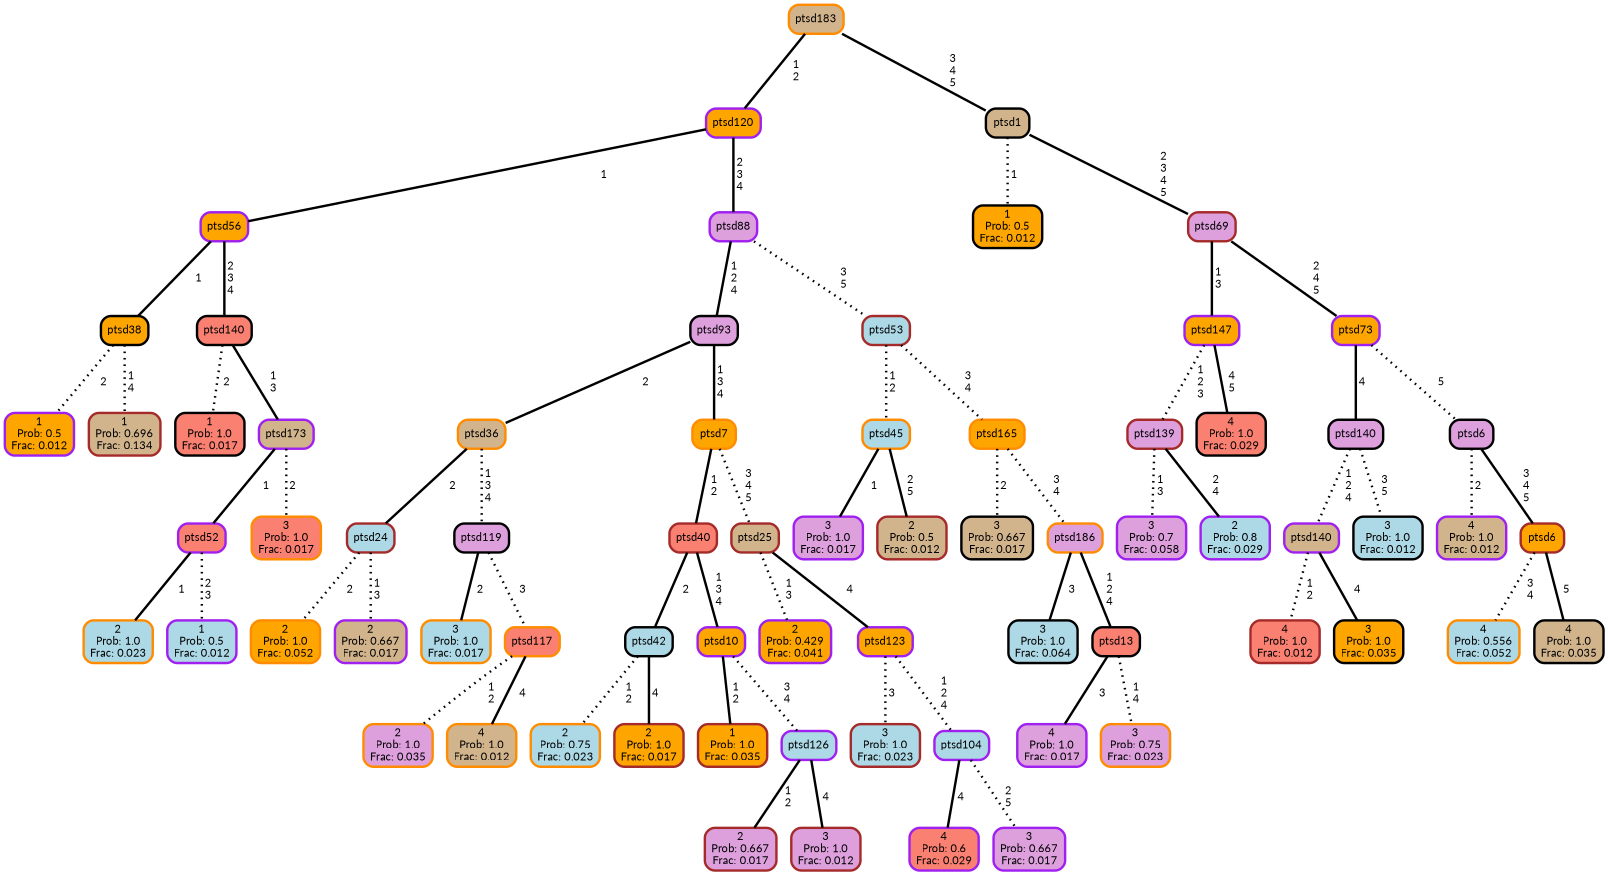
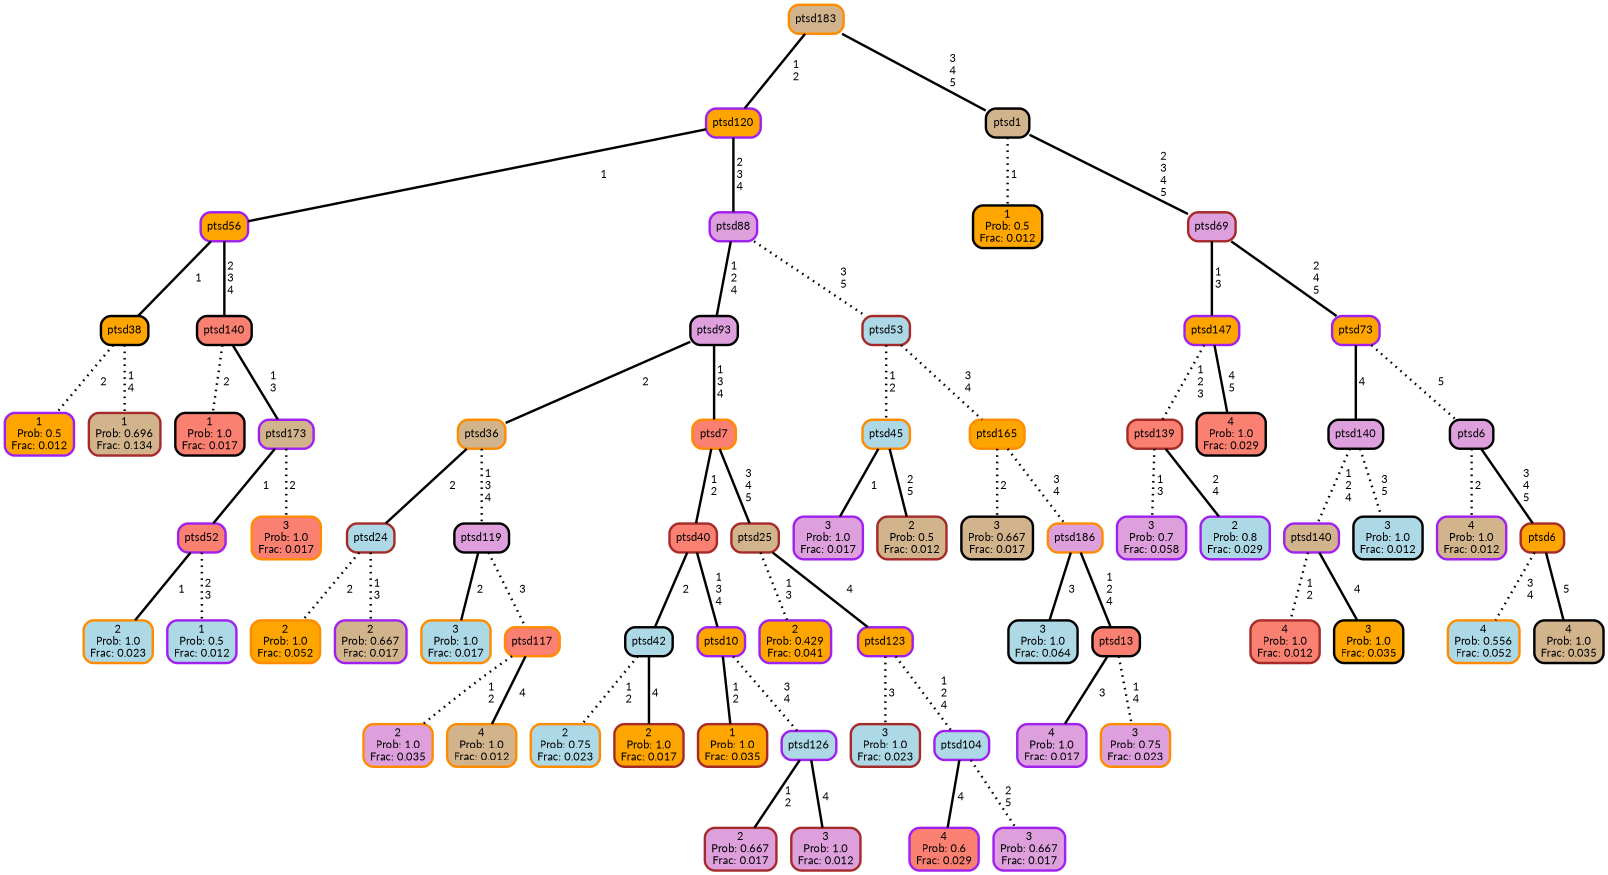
(714, 434) -> (714, 434)
(1155, 434) -> (1155, 434)
(735, 486) -> (735, 486)
